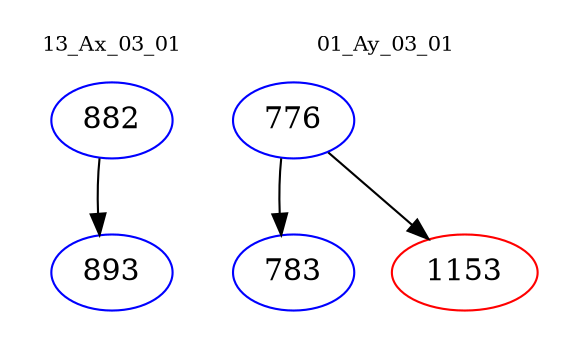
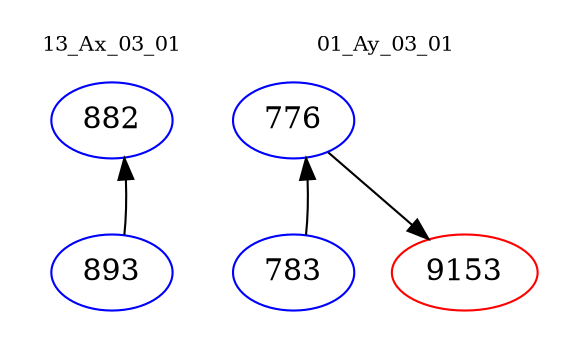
(98, 186) -> (126, 207)
(280, 186) -> (308, 207)
(465, 273) -> (465, 273)
